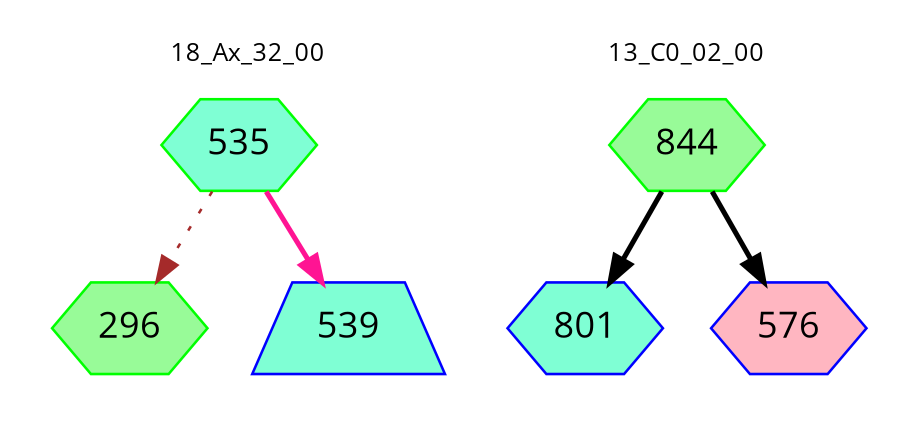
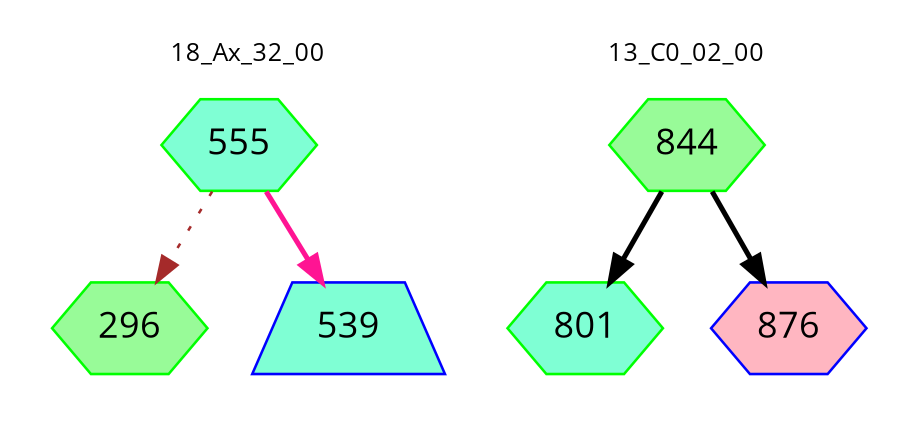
(239, 145) -> (239, 145)
(585, 328) -> (585, 328)
(789, 328) -> (789, 328)
